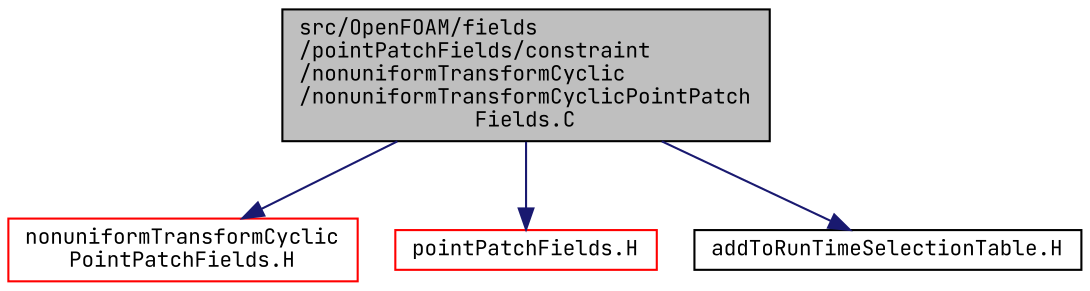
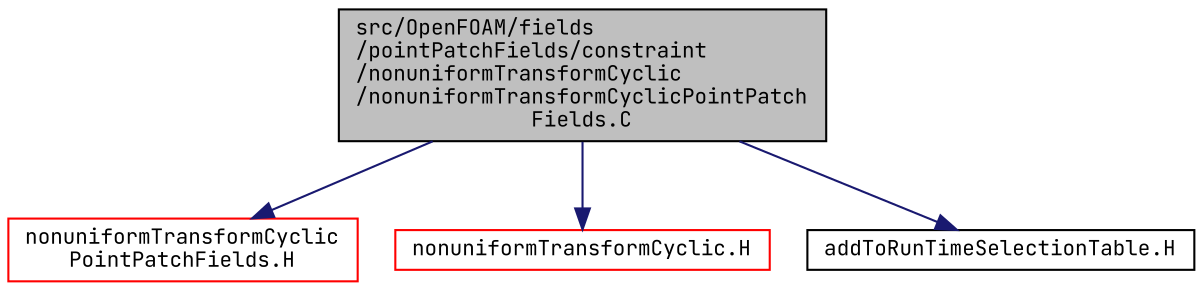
(526, 250) -> (583, 250)
